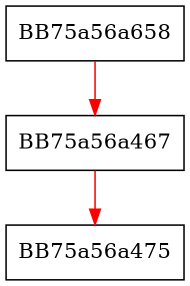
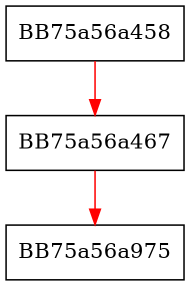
(95, 33) -> (95, 33)
(95, 252) -> (95, 252)
